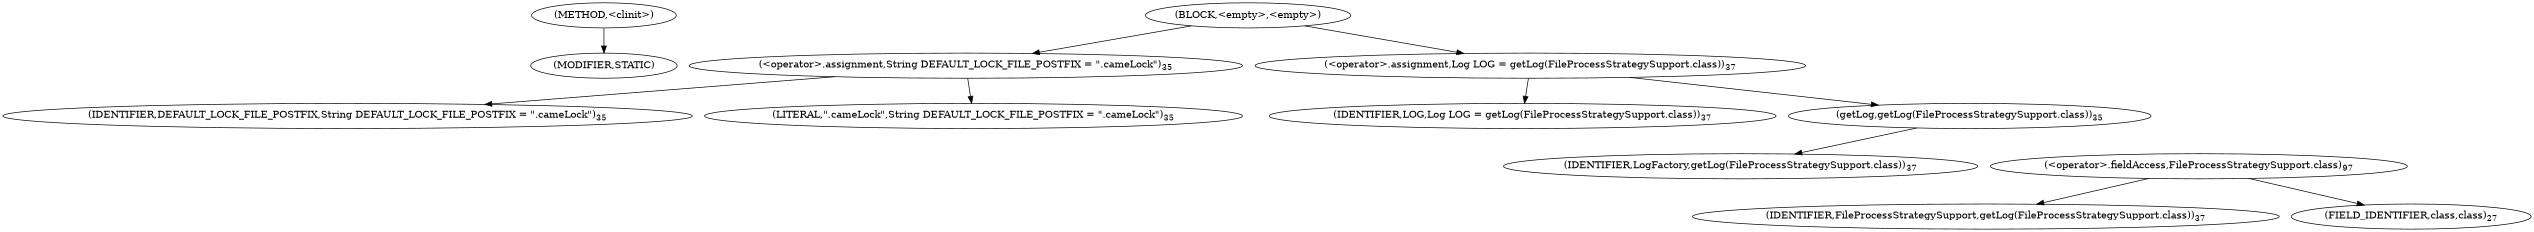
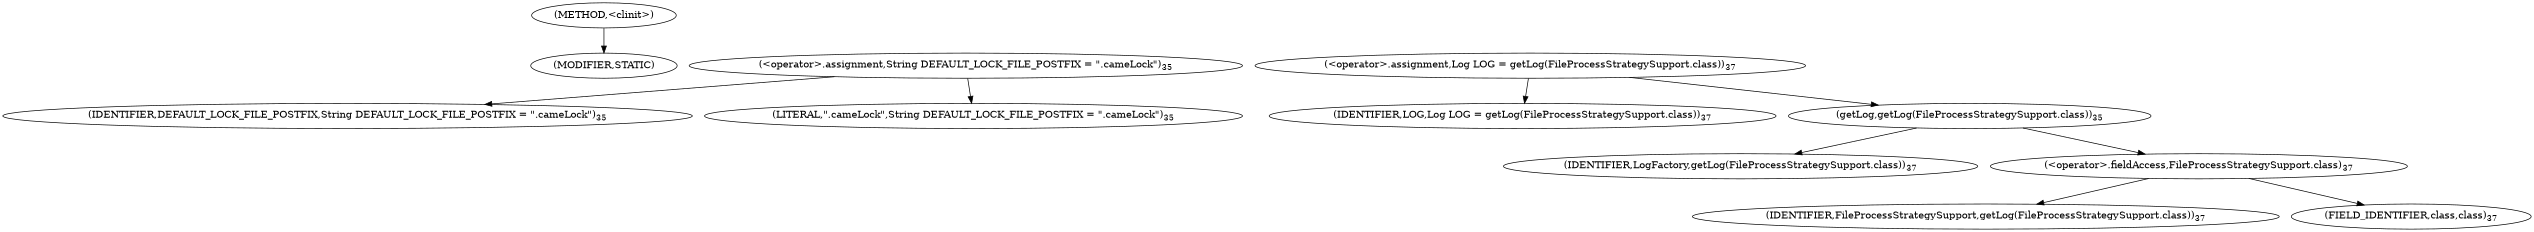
(1248, 15) -> none
none -> (2080, 140)
(2348, 165) -> (2348, 165)
(2492, 216) -> (2492, 216)
